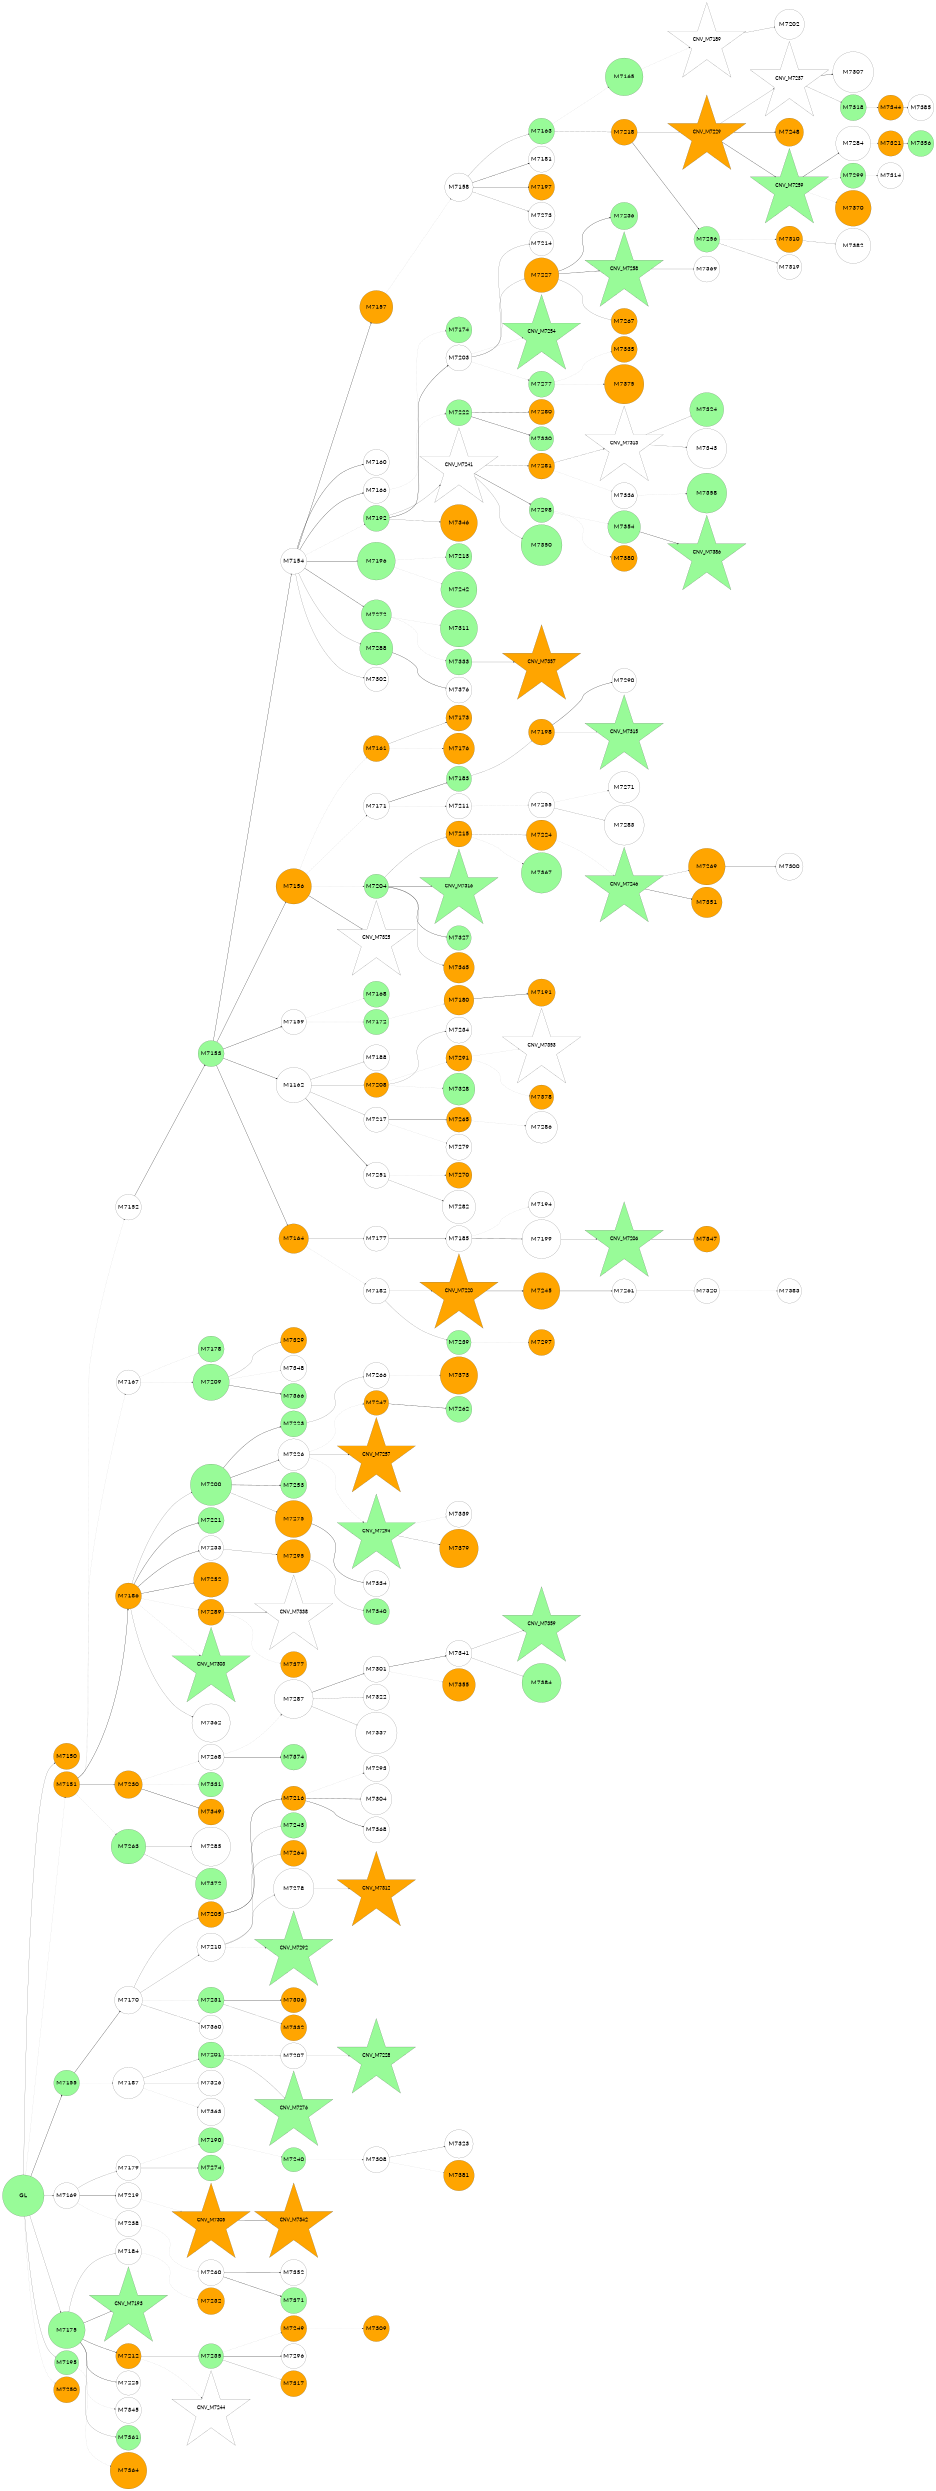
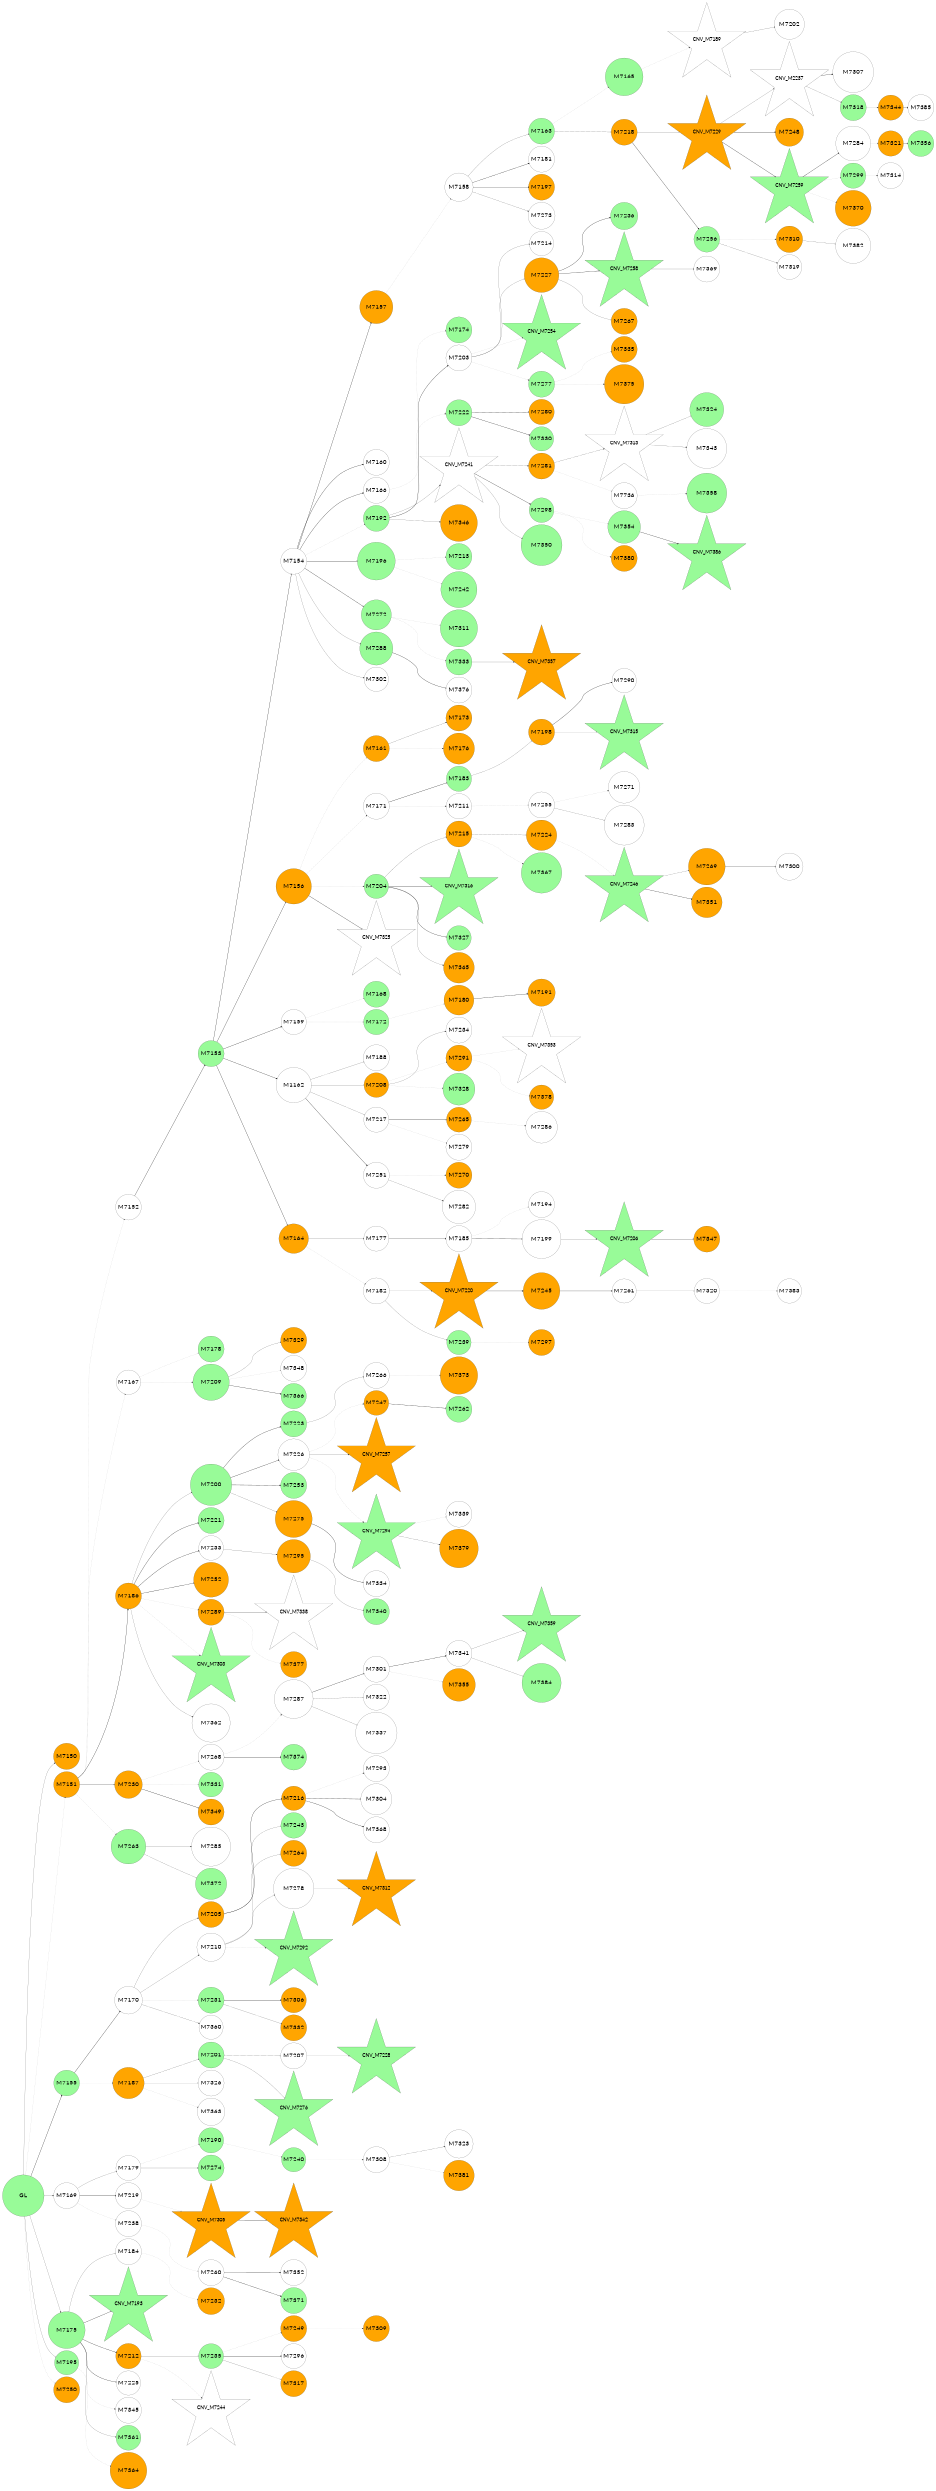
(789, 79) -> (789, 79)
(624, 496) -> (624, 496)
(128, 2083) -> (128, 2083)
